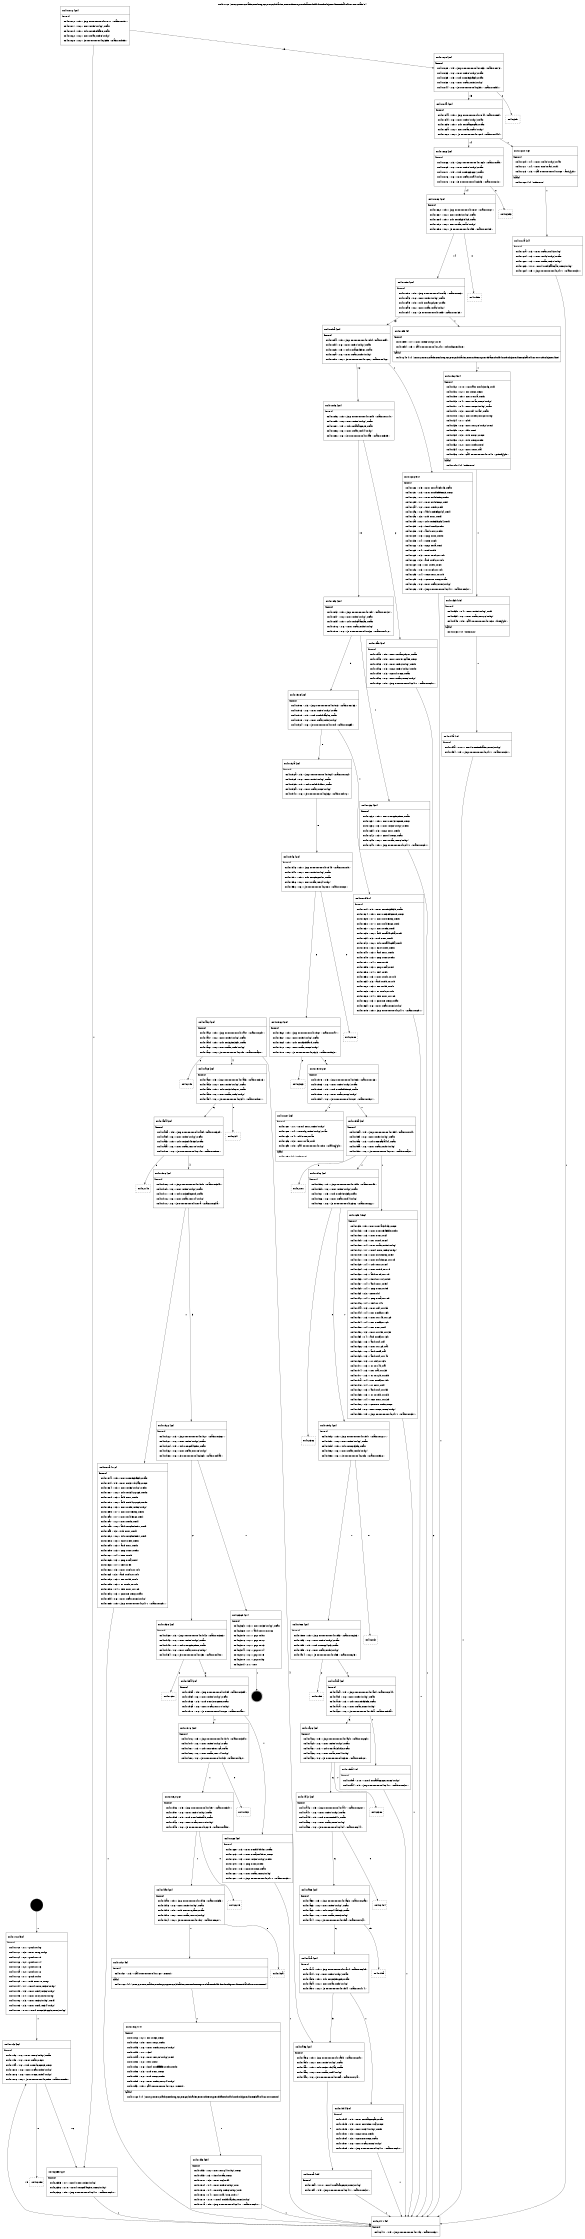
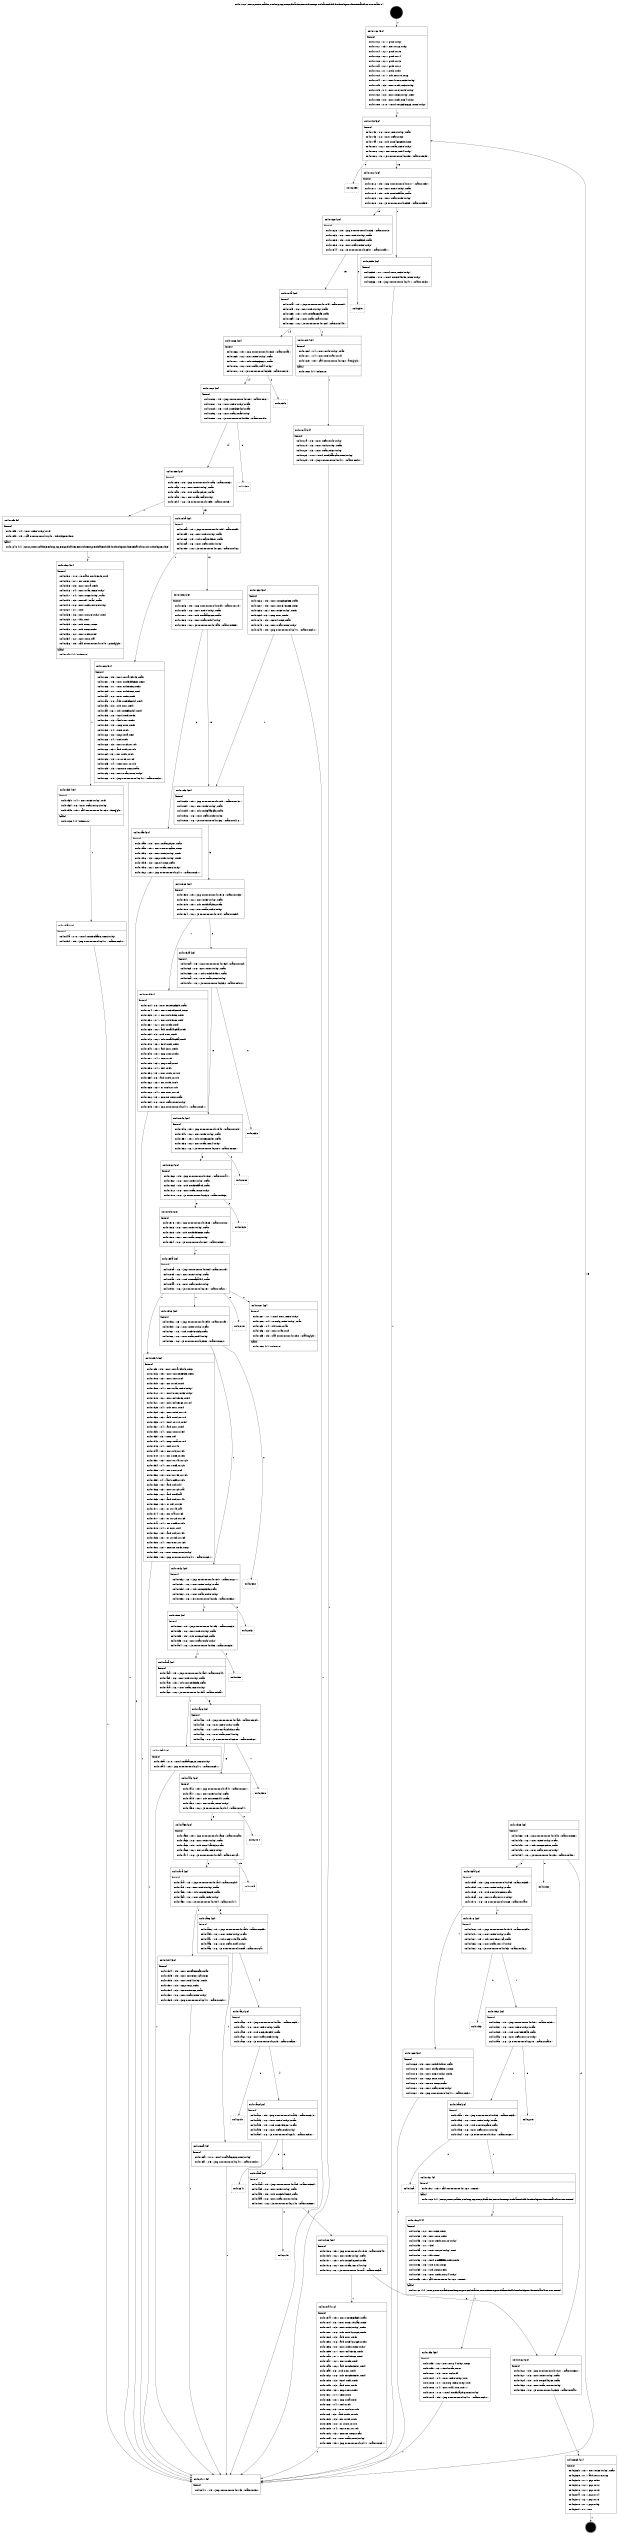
(372, 718) -> (245, 709)
(328, 1107) -> (239, 1296)
none -> (252, 1134)
(191, 1540) -> (580, 2107)
(285, 1550) -> (249, 1979)
(60, 2125) -> (396, 164)
